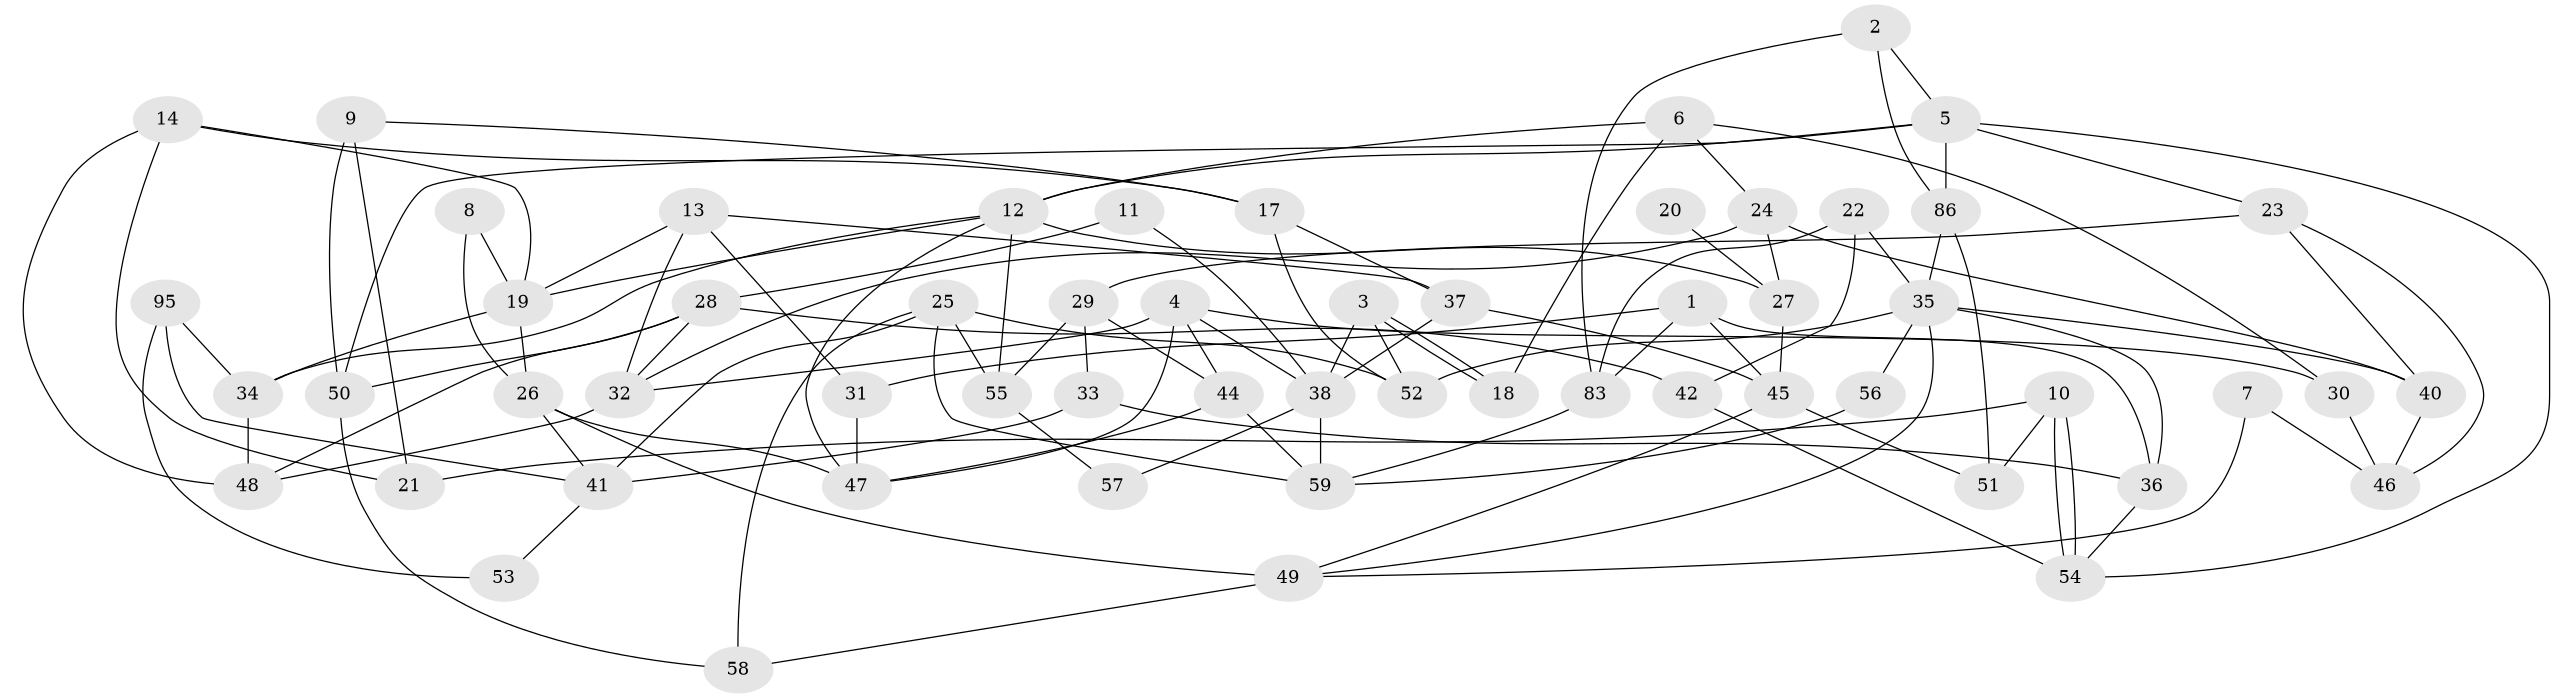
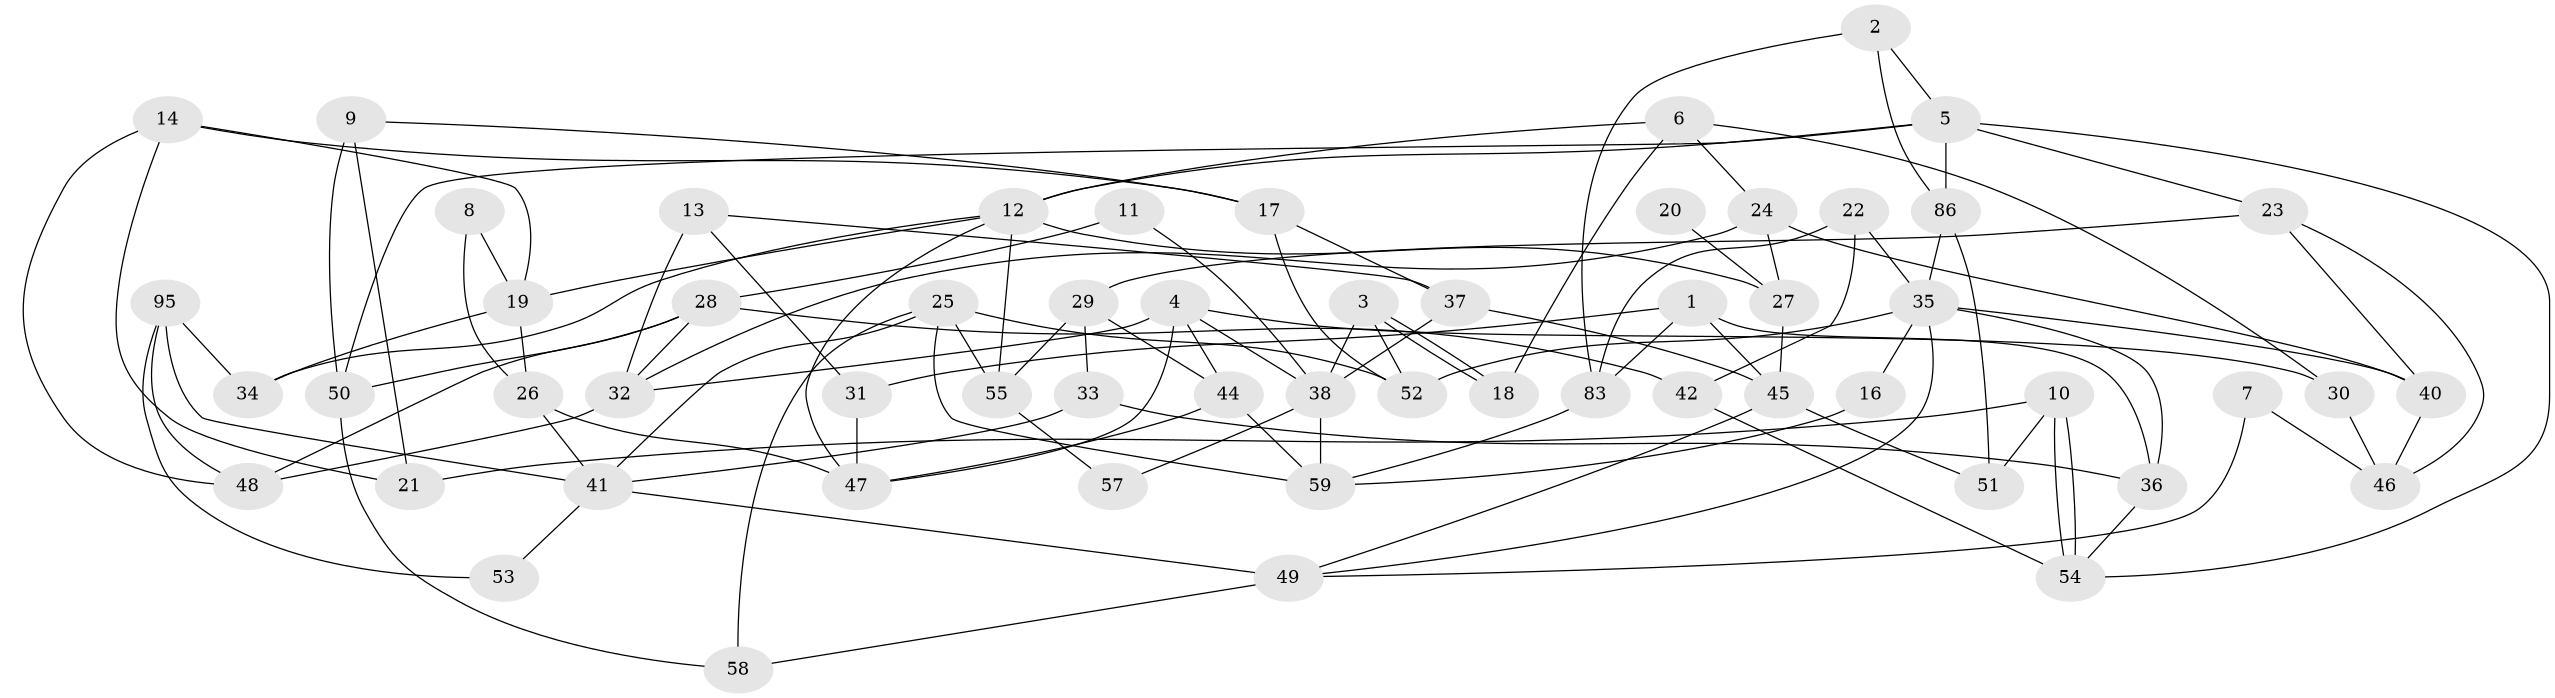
(606, 257) -> none
(1871, 395) -> (1871, 395)
(248, 441) -> (164, 424)
(896, 529) -> (944, 532)
